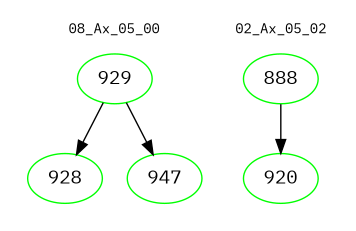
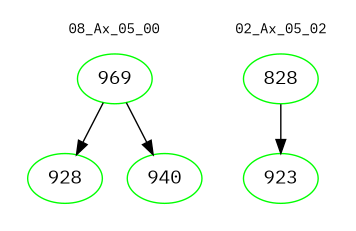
(115, 79) -> (115, 79)
(281, 79) -> (281, 79)
(165, 178) -> (165, 178)
(281, 178) -> (281, 178)
